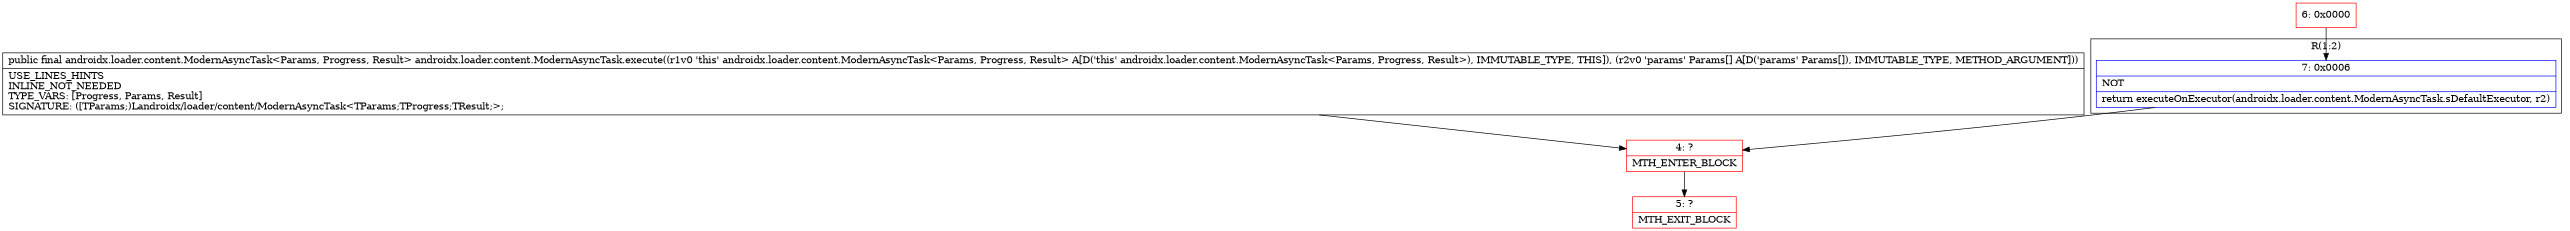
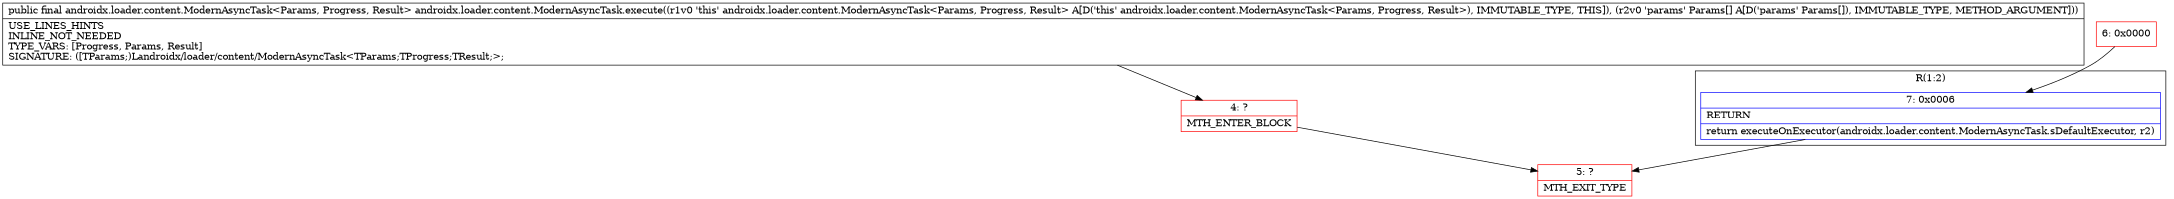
(2113, 84) -> (1728, 116)
(1952, 130) -> (1722, 155)
(1684, 220) -> (1585, 188)
